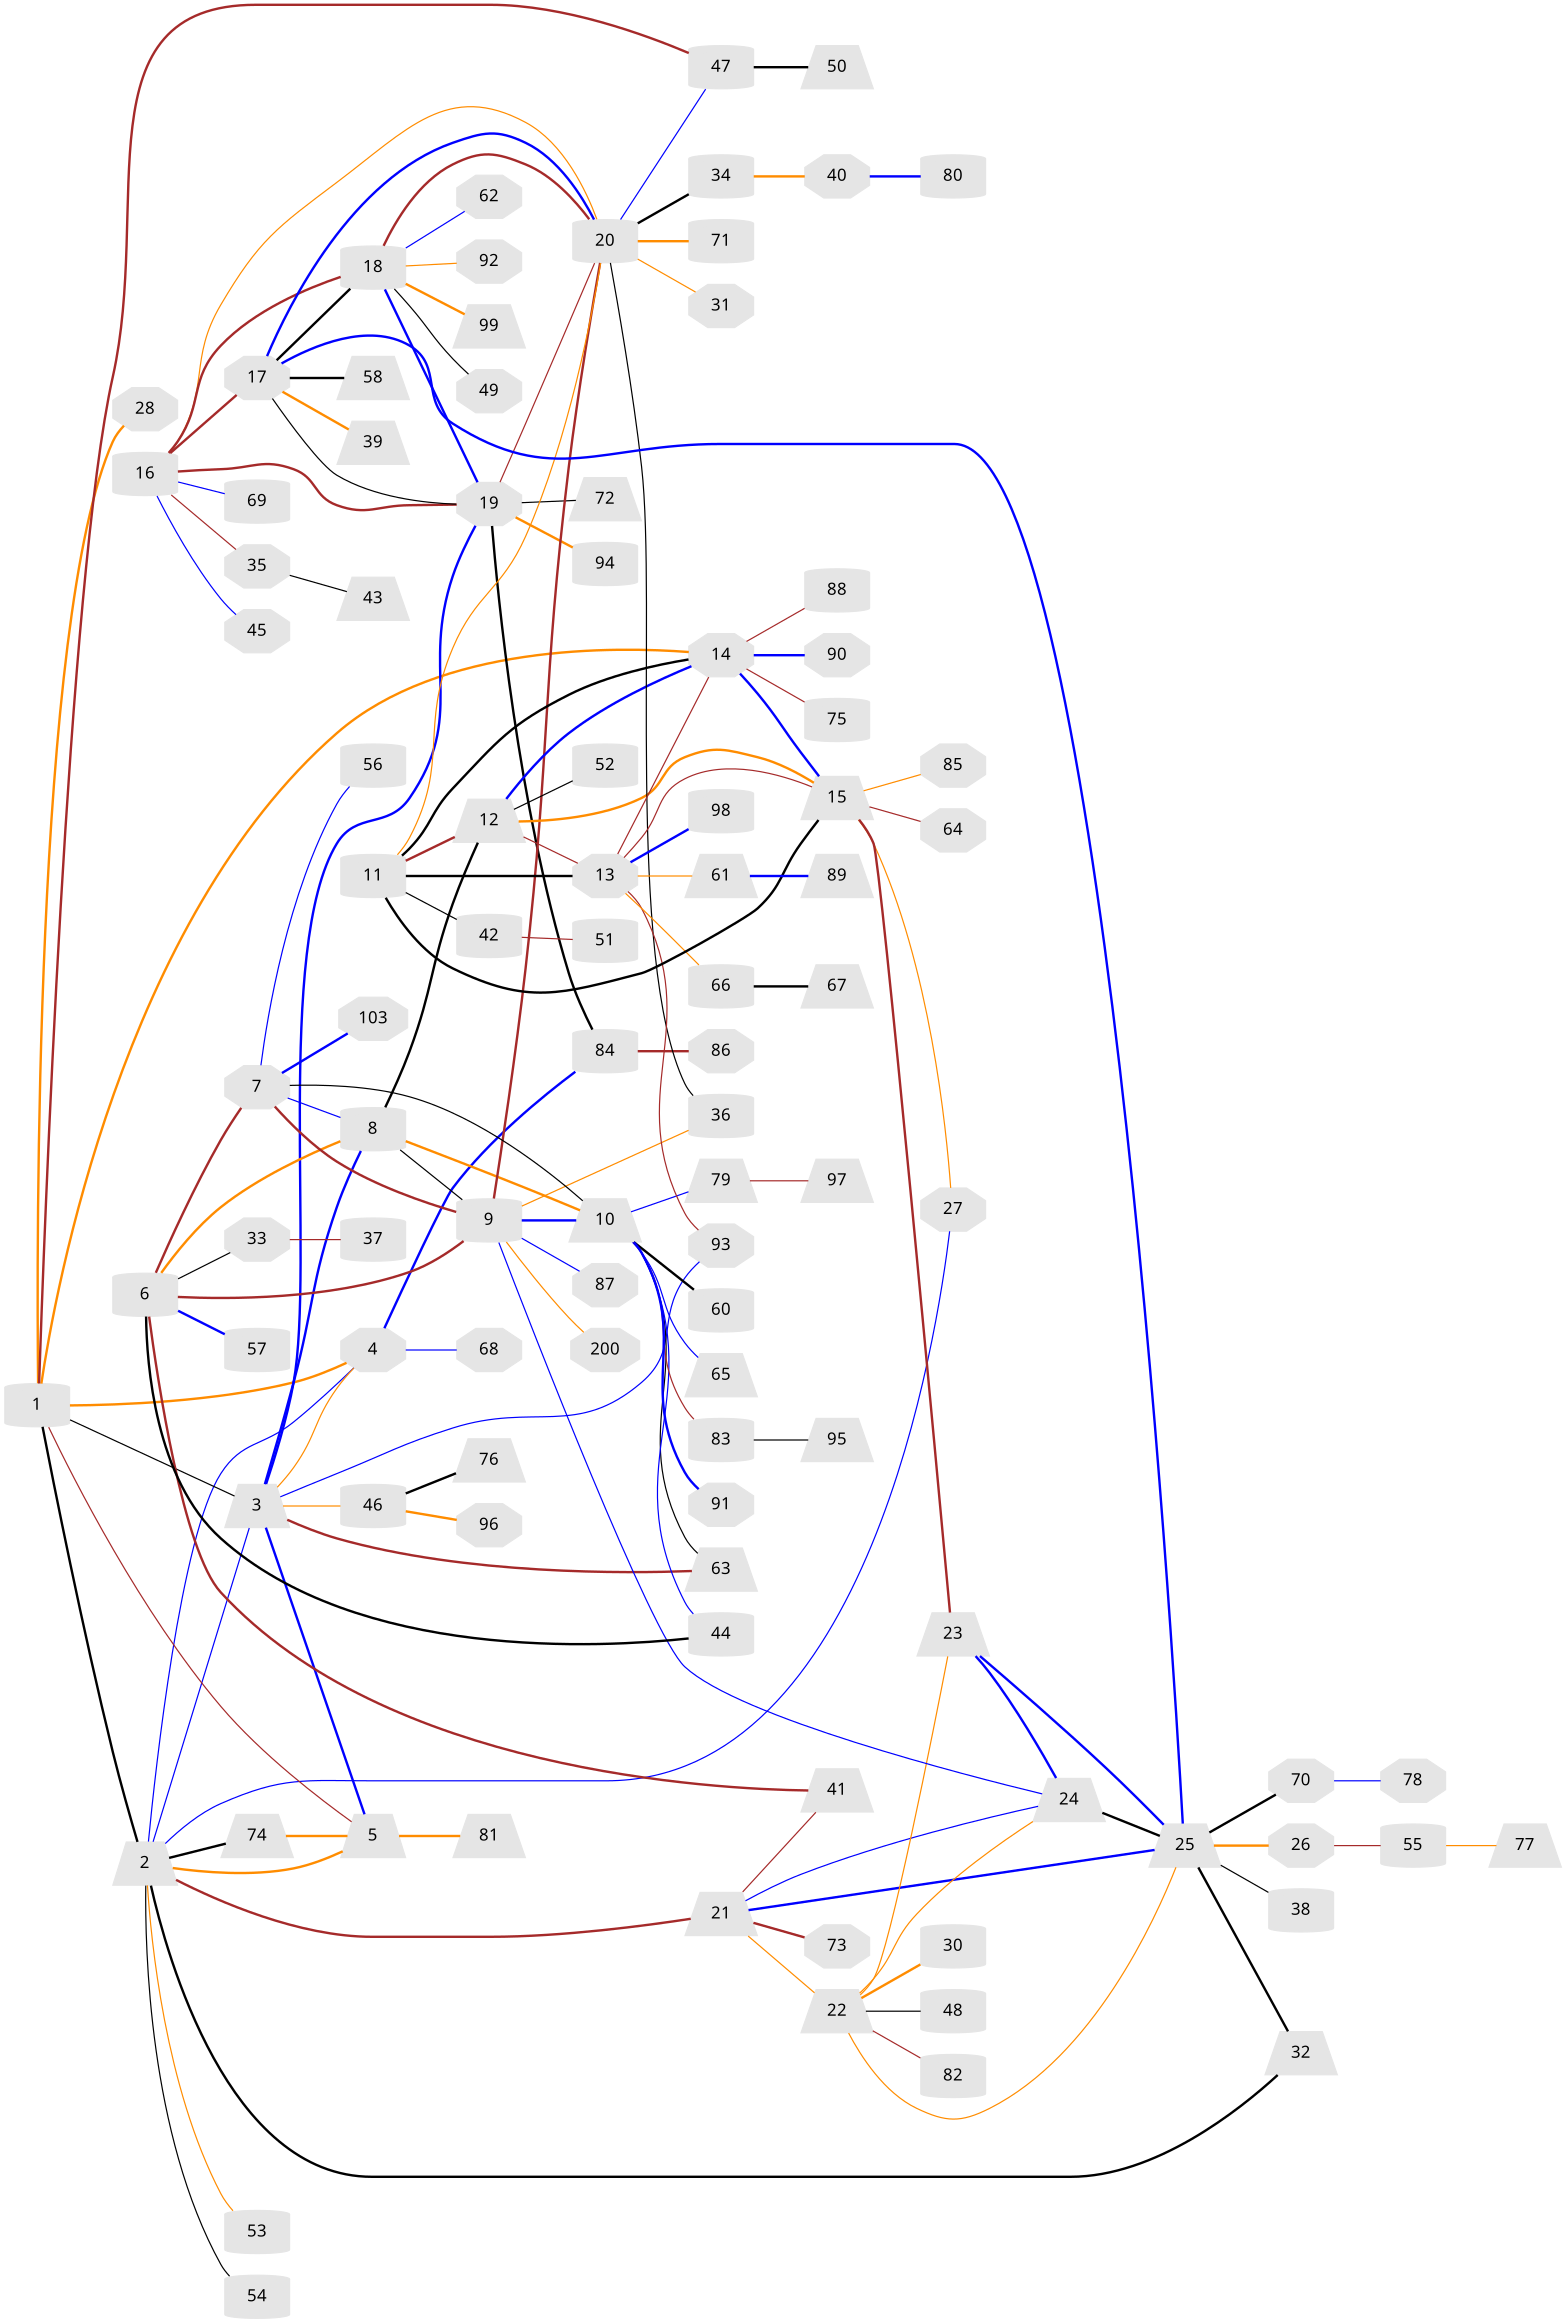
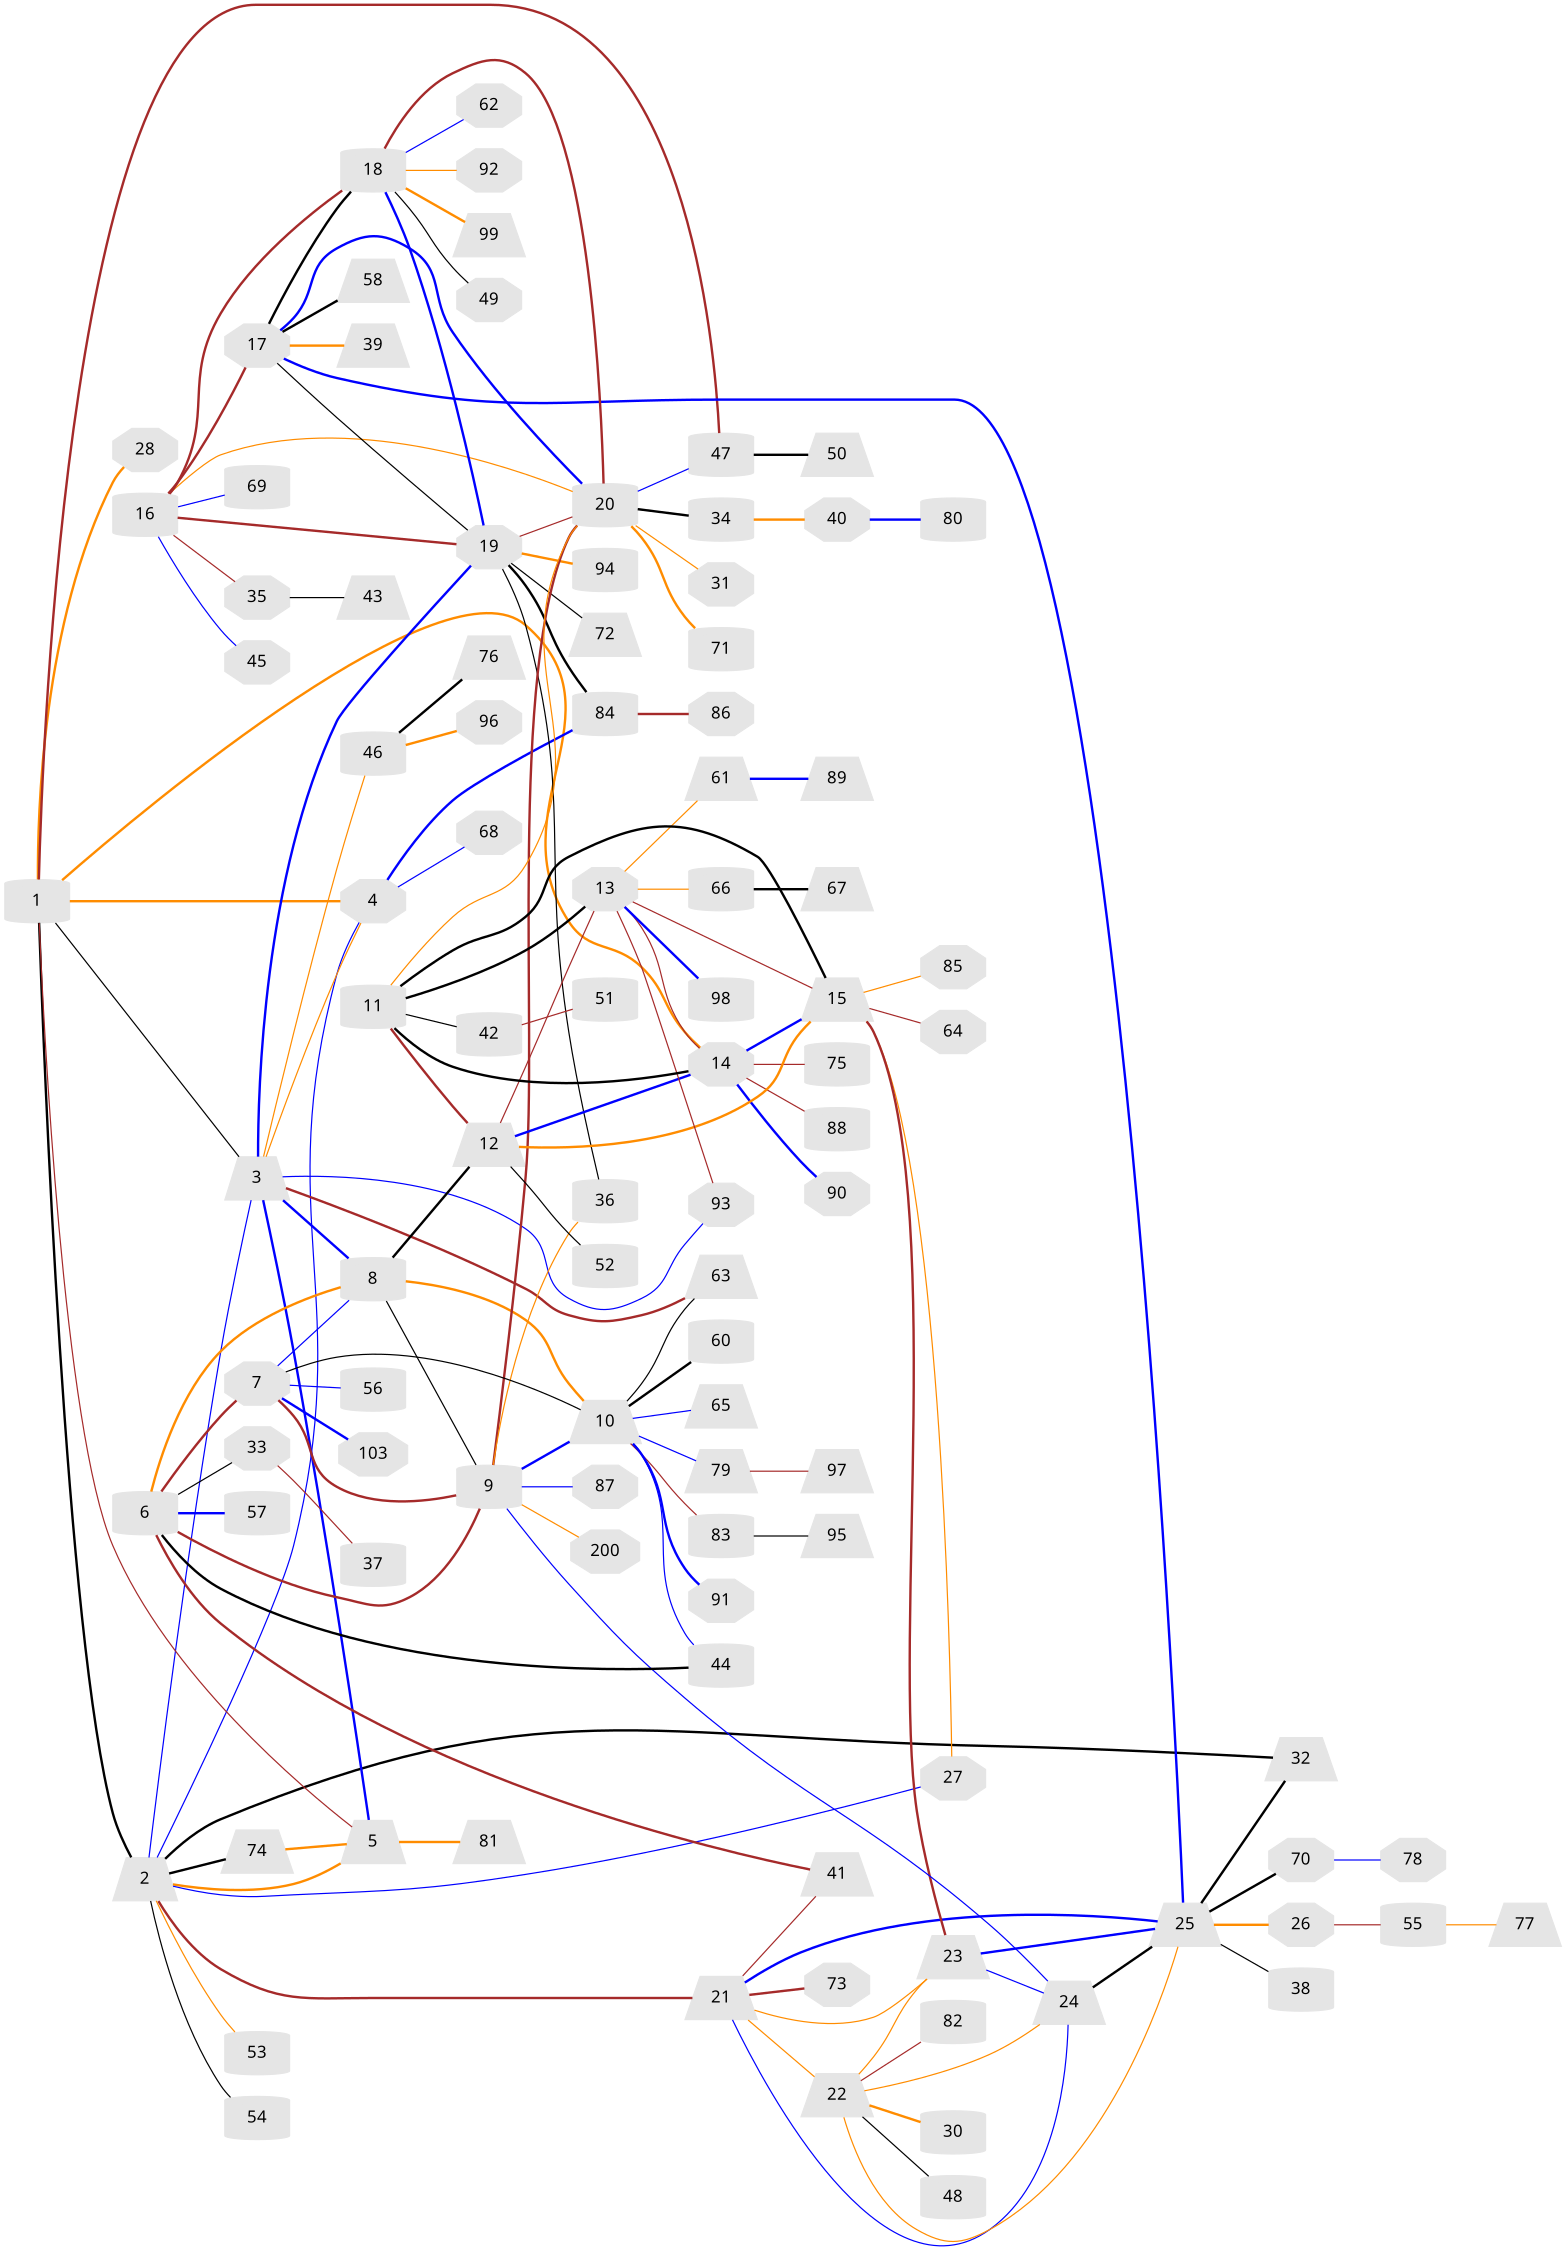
(646, 660) -> (555, 857)
(1019, 1715) -> (1015, 1982)
none -> (847, 2023)
